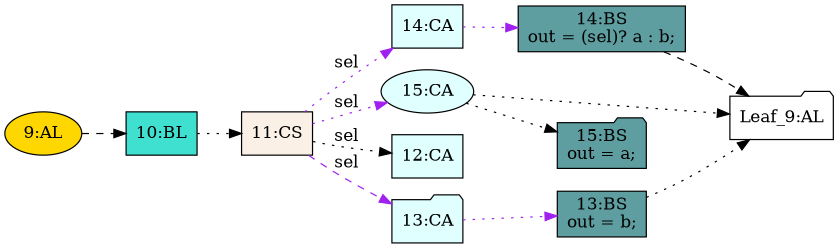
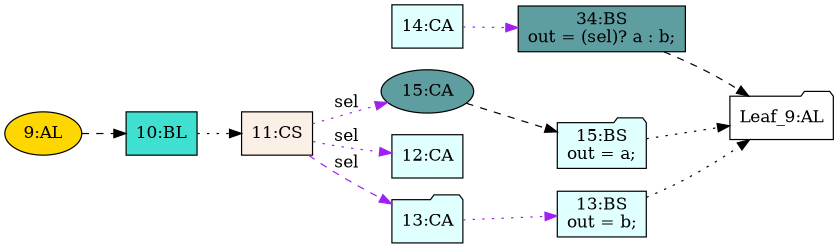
(602, 29) -> (602, 29)
(343, 83) -> none
(427, 91) -> (427, 91)
(595, 104) -> (682, 133)
(506, 116) -> (506, 116)
(602, 146) -> (602, 146)
(346, 147) -> (346, 147)
(602, 214) -> (602, 214)
